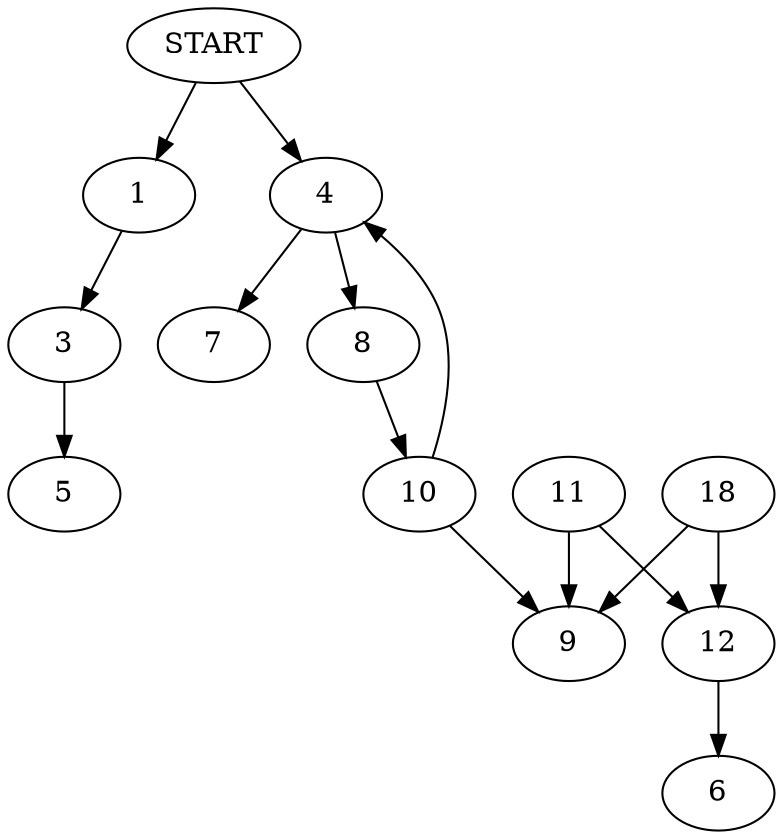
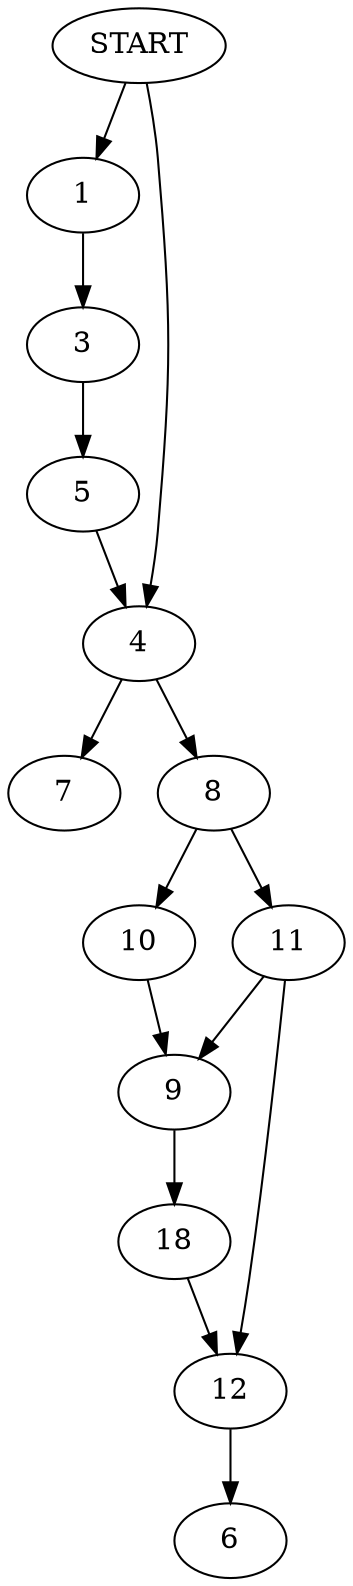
(446, 336) -> (107, 559)
(653, 560) -> (174, 1157)
none -> (246, 859)
